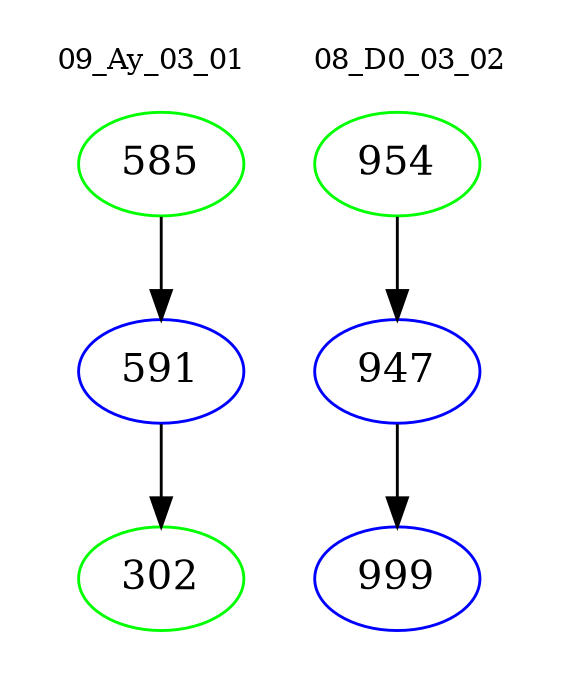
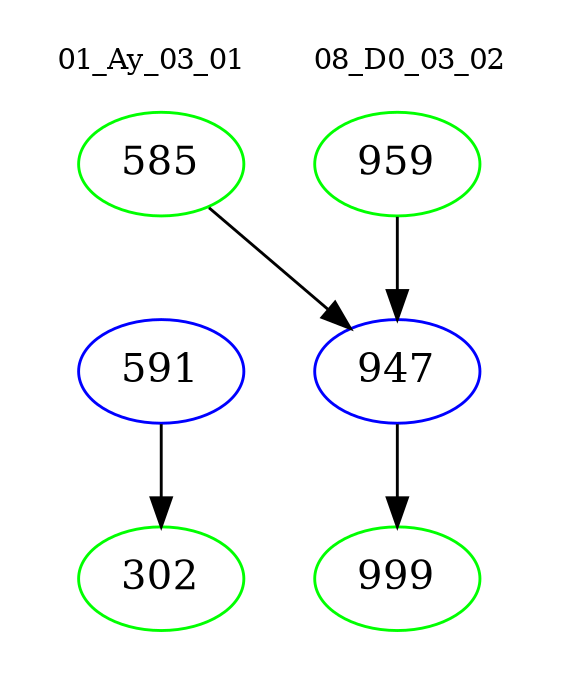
(151, 62) -> (151, 62)
(397, 164) -> (397, 164)
(161, 254) -> (248, 241)
(397, 579) -> (397, 579)
